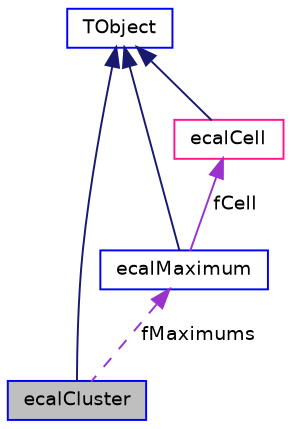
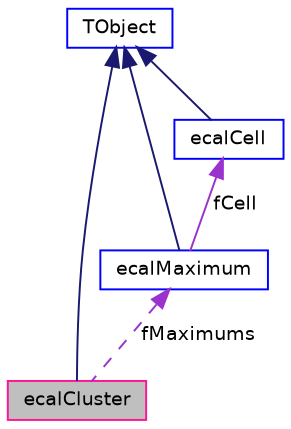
(229, 139) -> (229, 139)
(77, 400) -> (77, 400)
